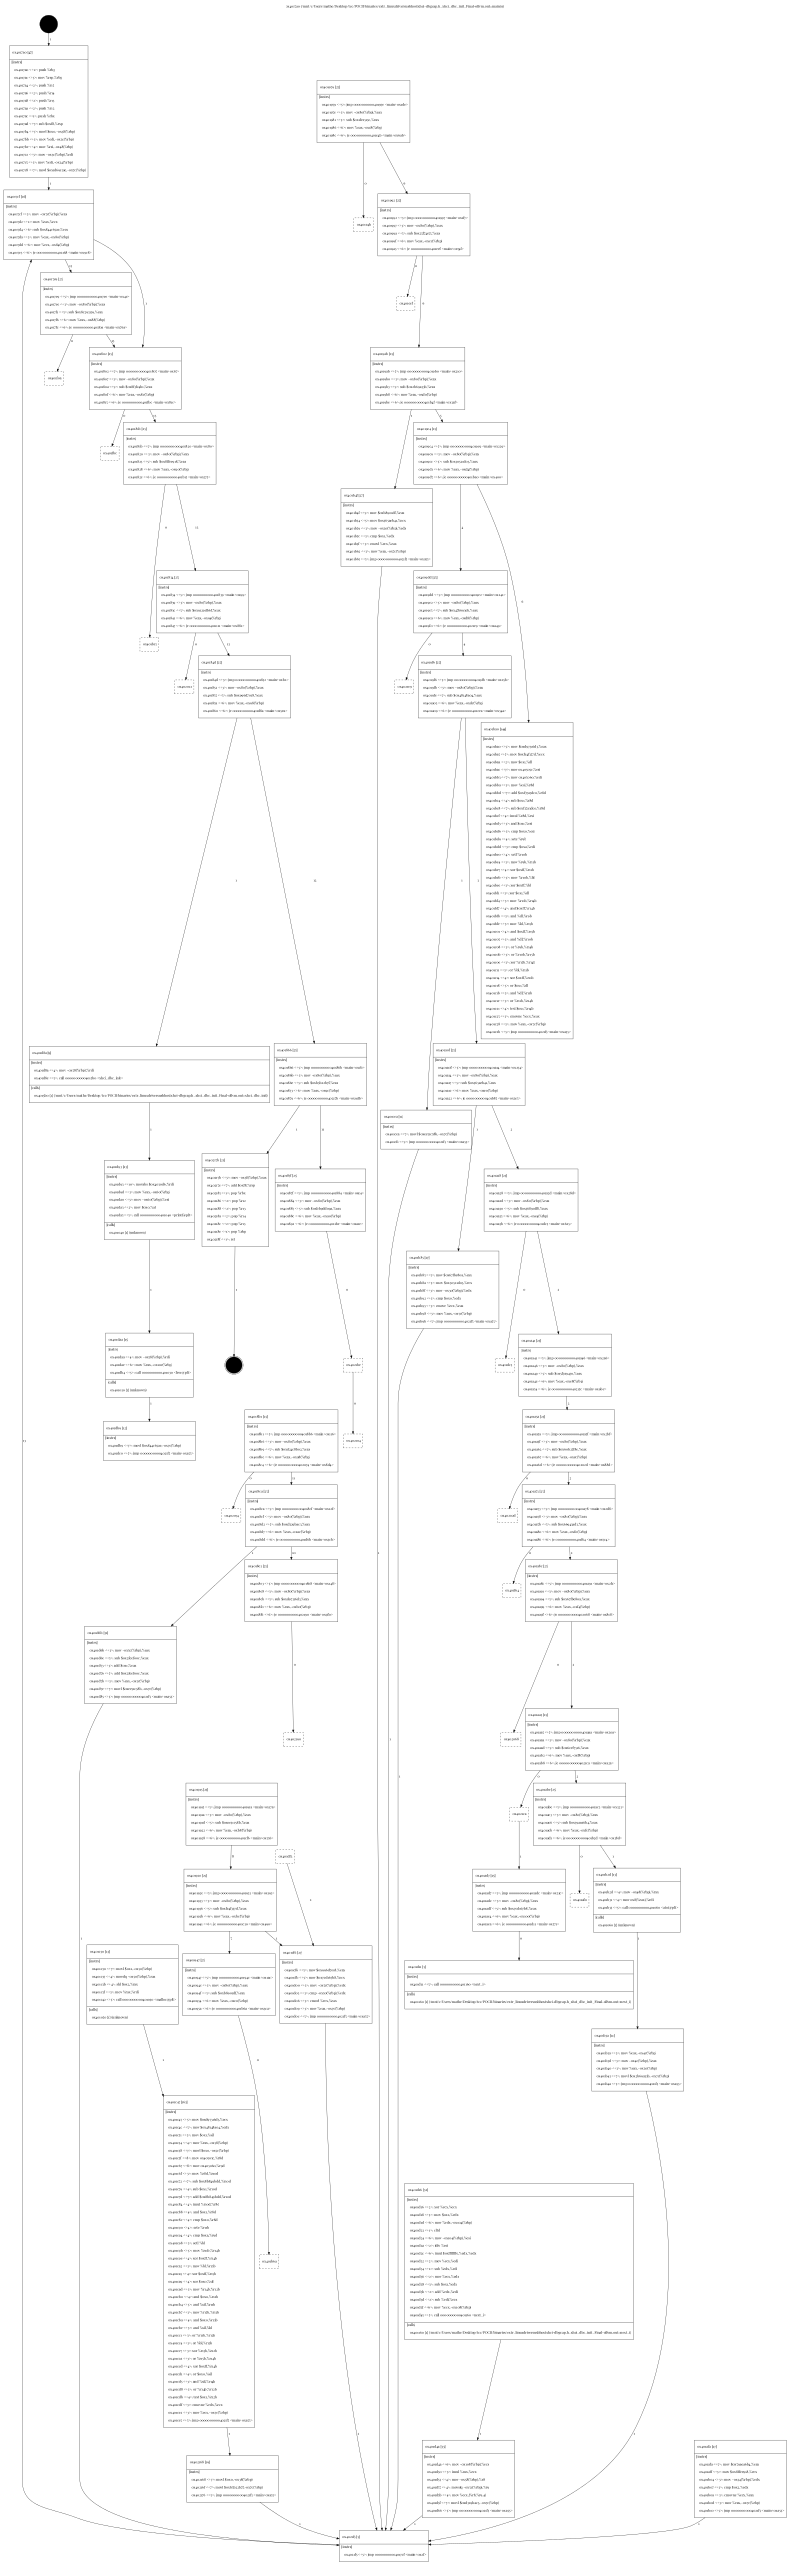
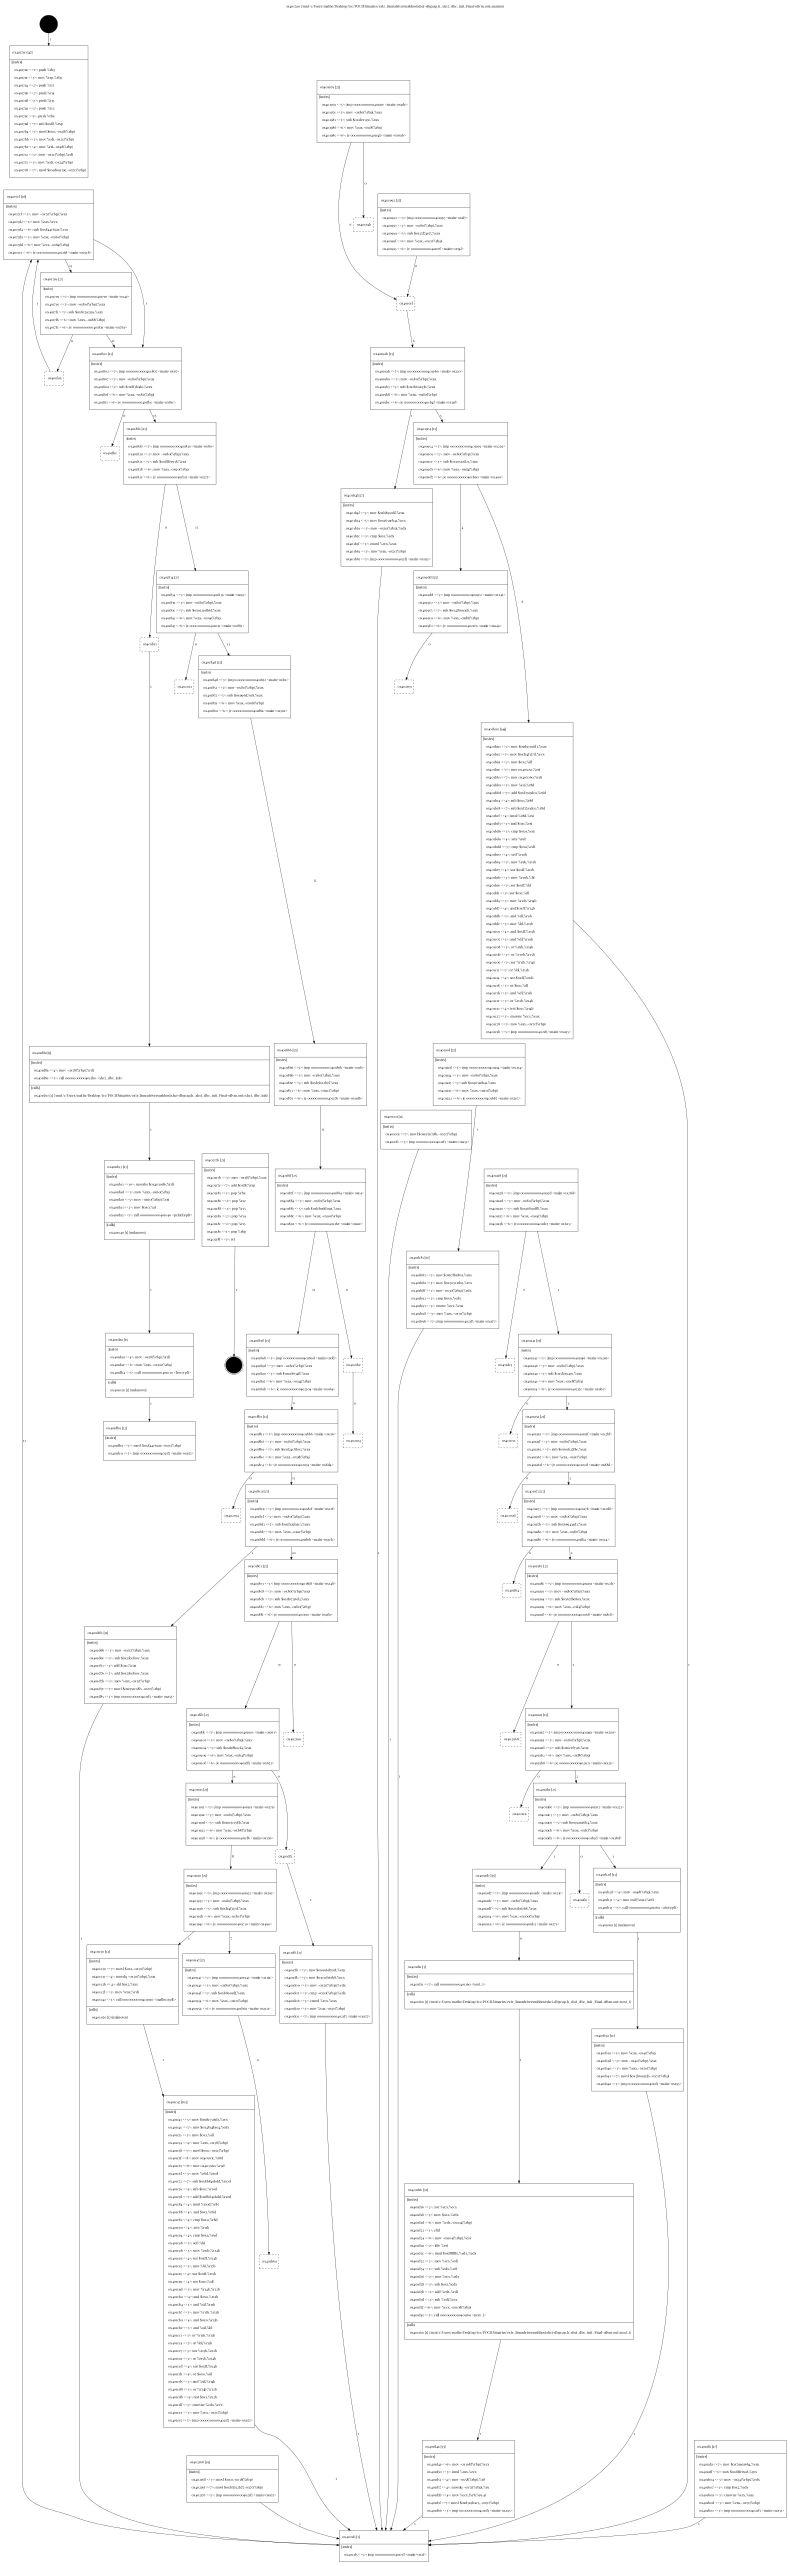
(393, 167) -> (340, 232)
(49, 182) -> (33, 318)
(421, 301) -> (410, 328)
(465, 687) -> none
(197, 881) -> (149, 848)
(284, 1129) -> none
(505, 1136) -> none
none -> (293, 1365)
none -> (508, 1441)
none -> (233, 1739)
none -> (687, 1820)
(519, 1844) -> (550, 1856)
(273, 1938) -> (187, 1937)
none -> (519, 2095)
(228, 2440) -> (306, 2472)
